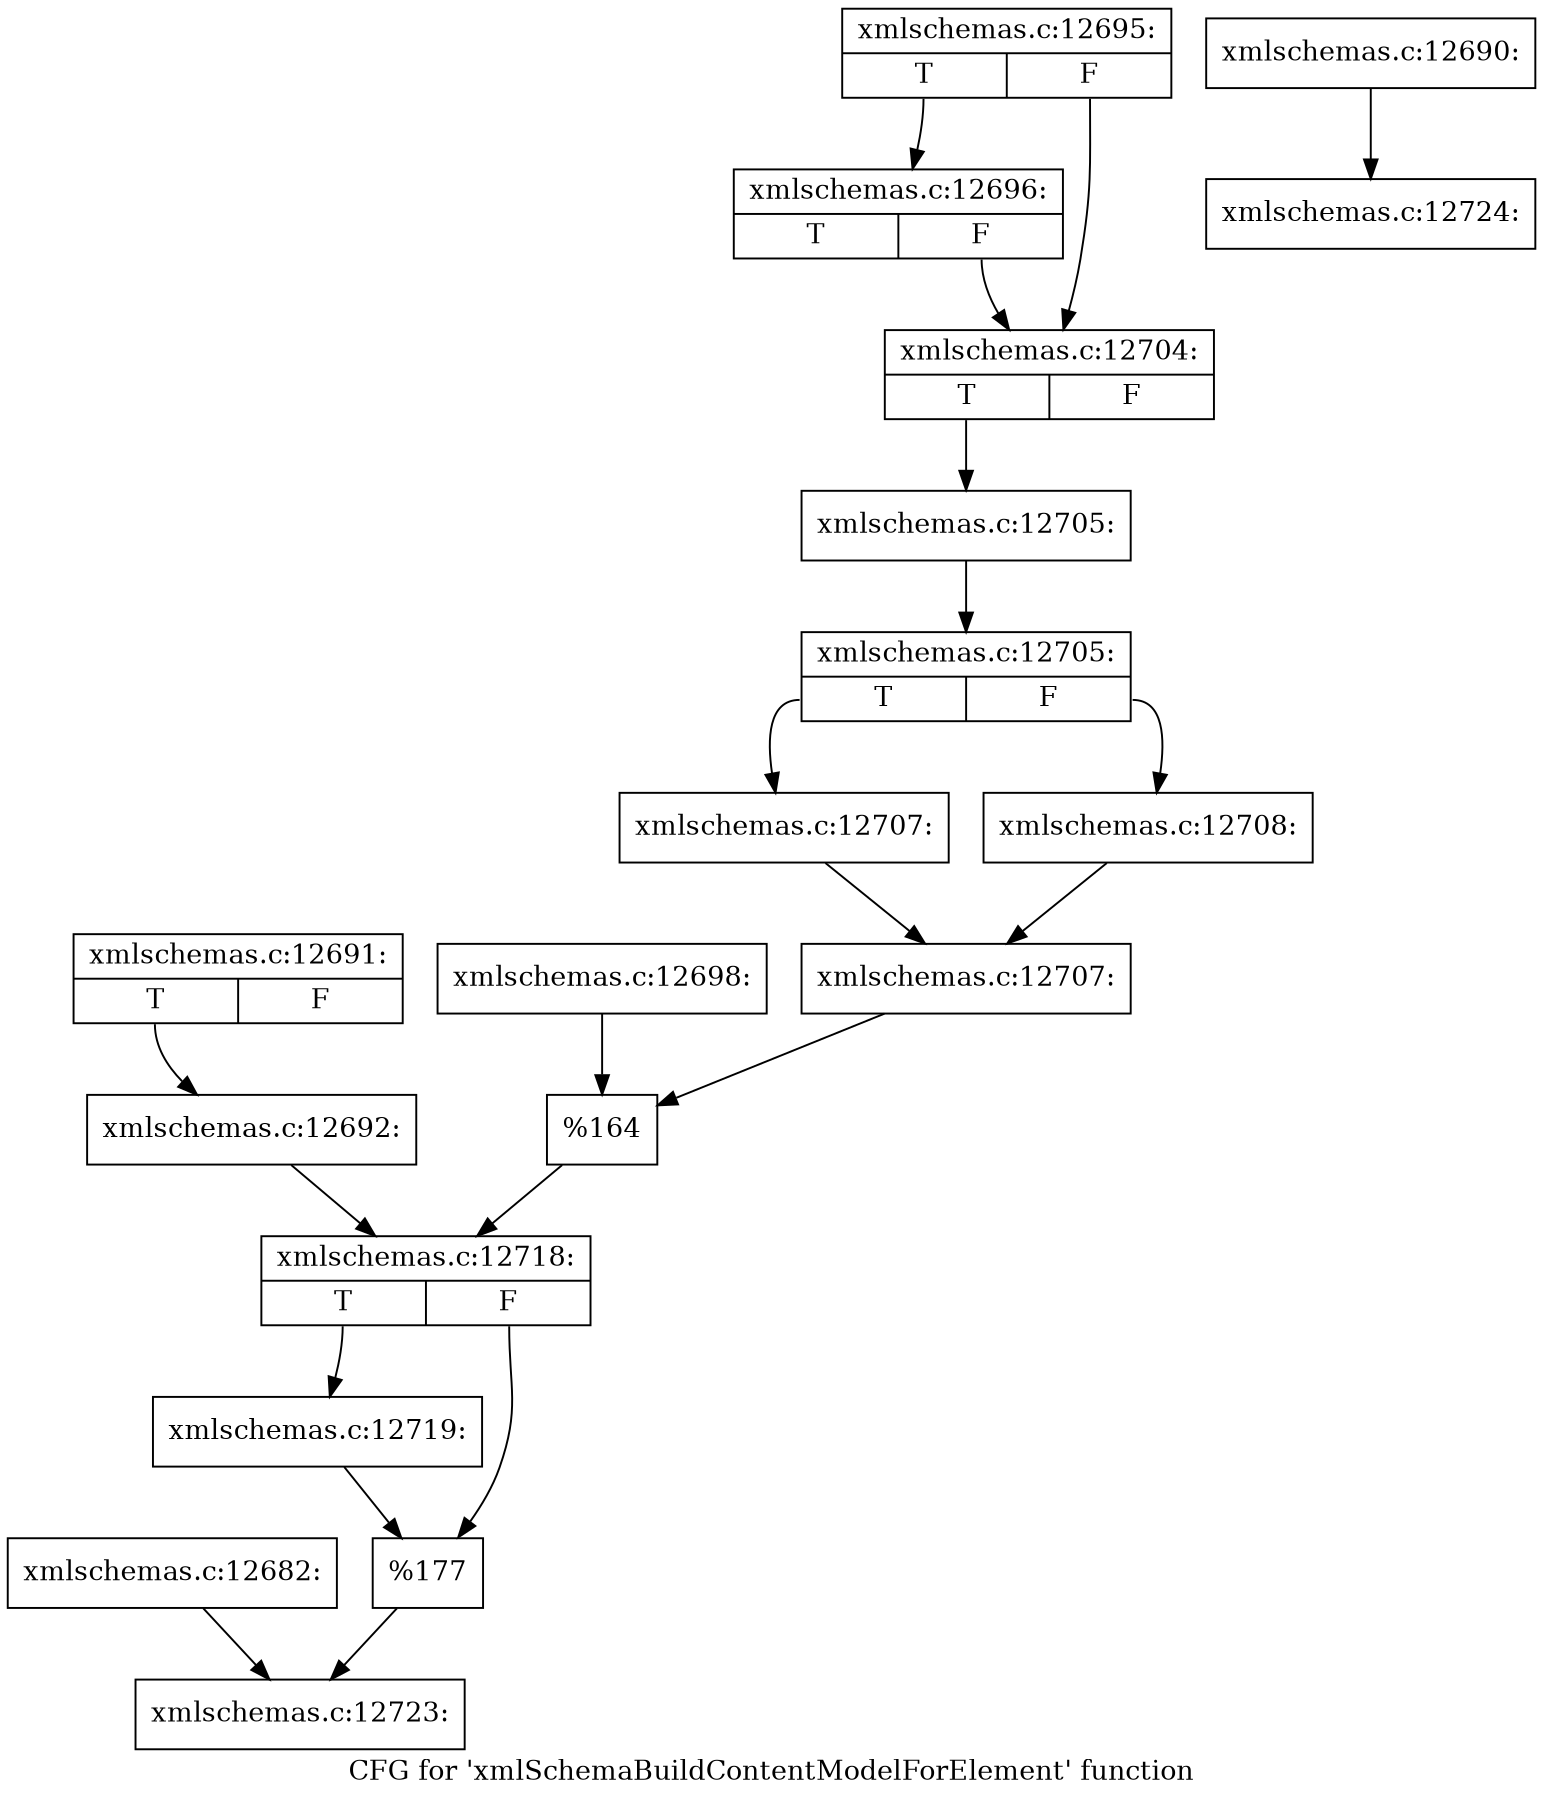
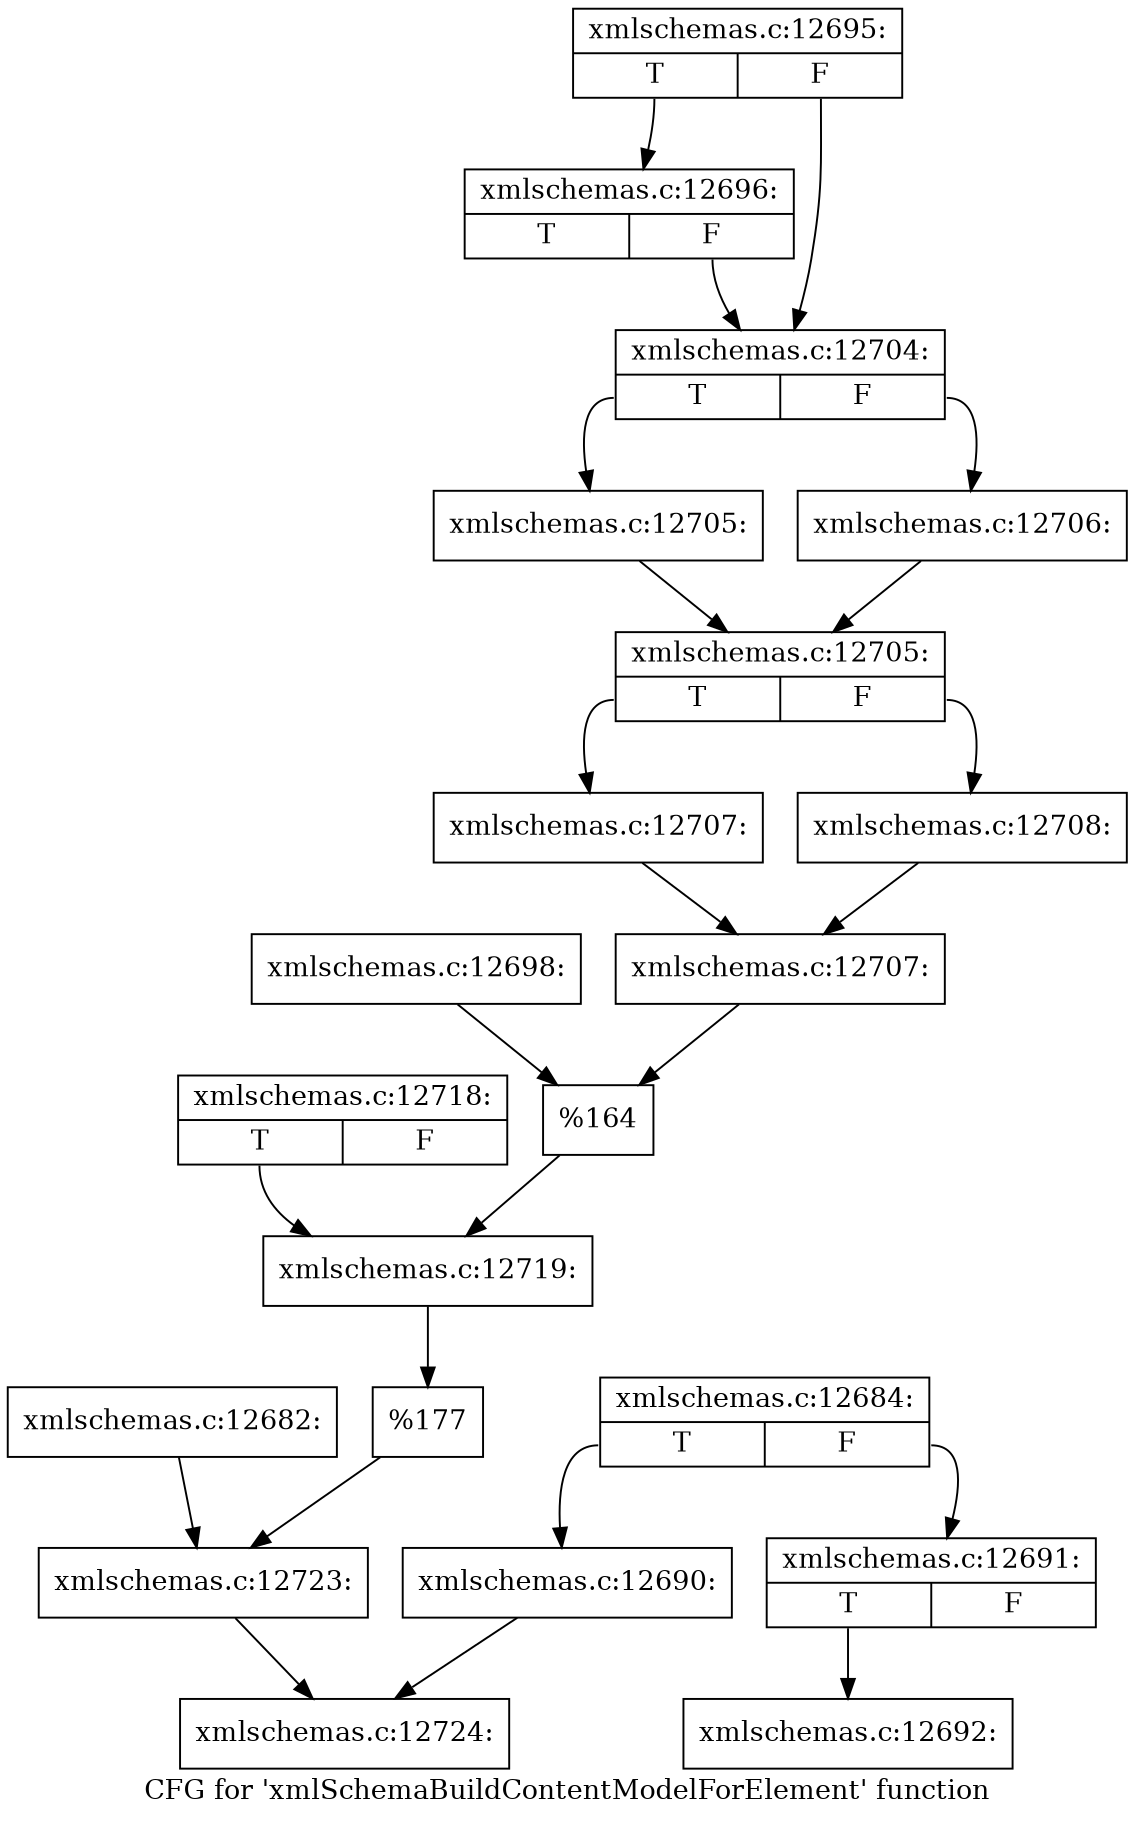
none -> (962, 526)
(326, 1194) -> none
(527, 1194) -> (521, 1189)
none -> (765, 1422)
(510, 1428) -> none
none -> (267, 1651)
